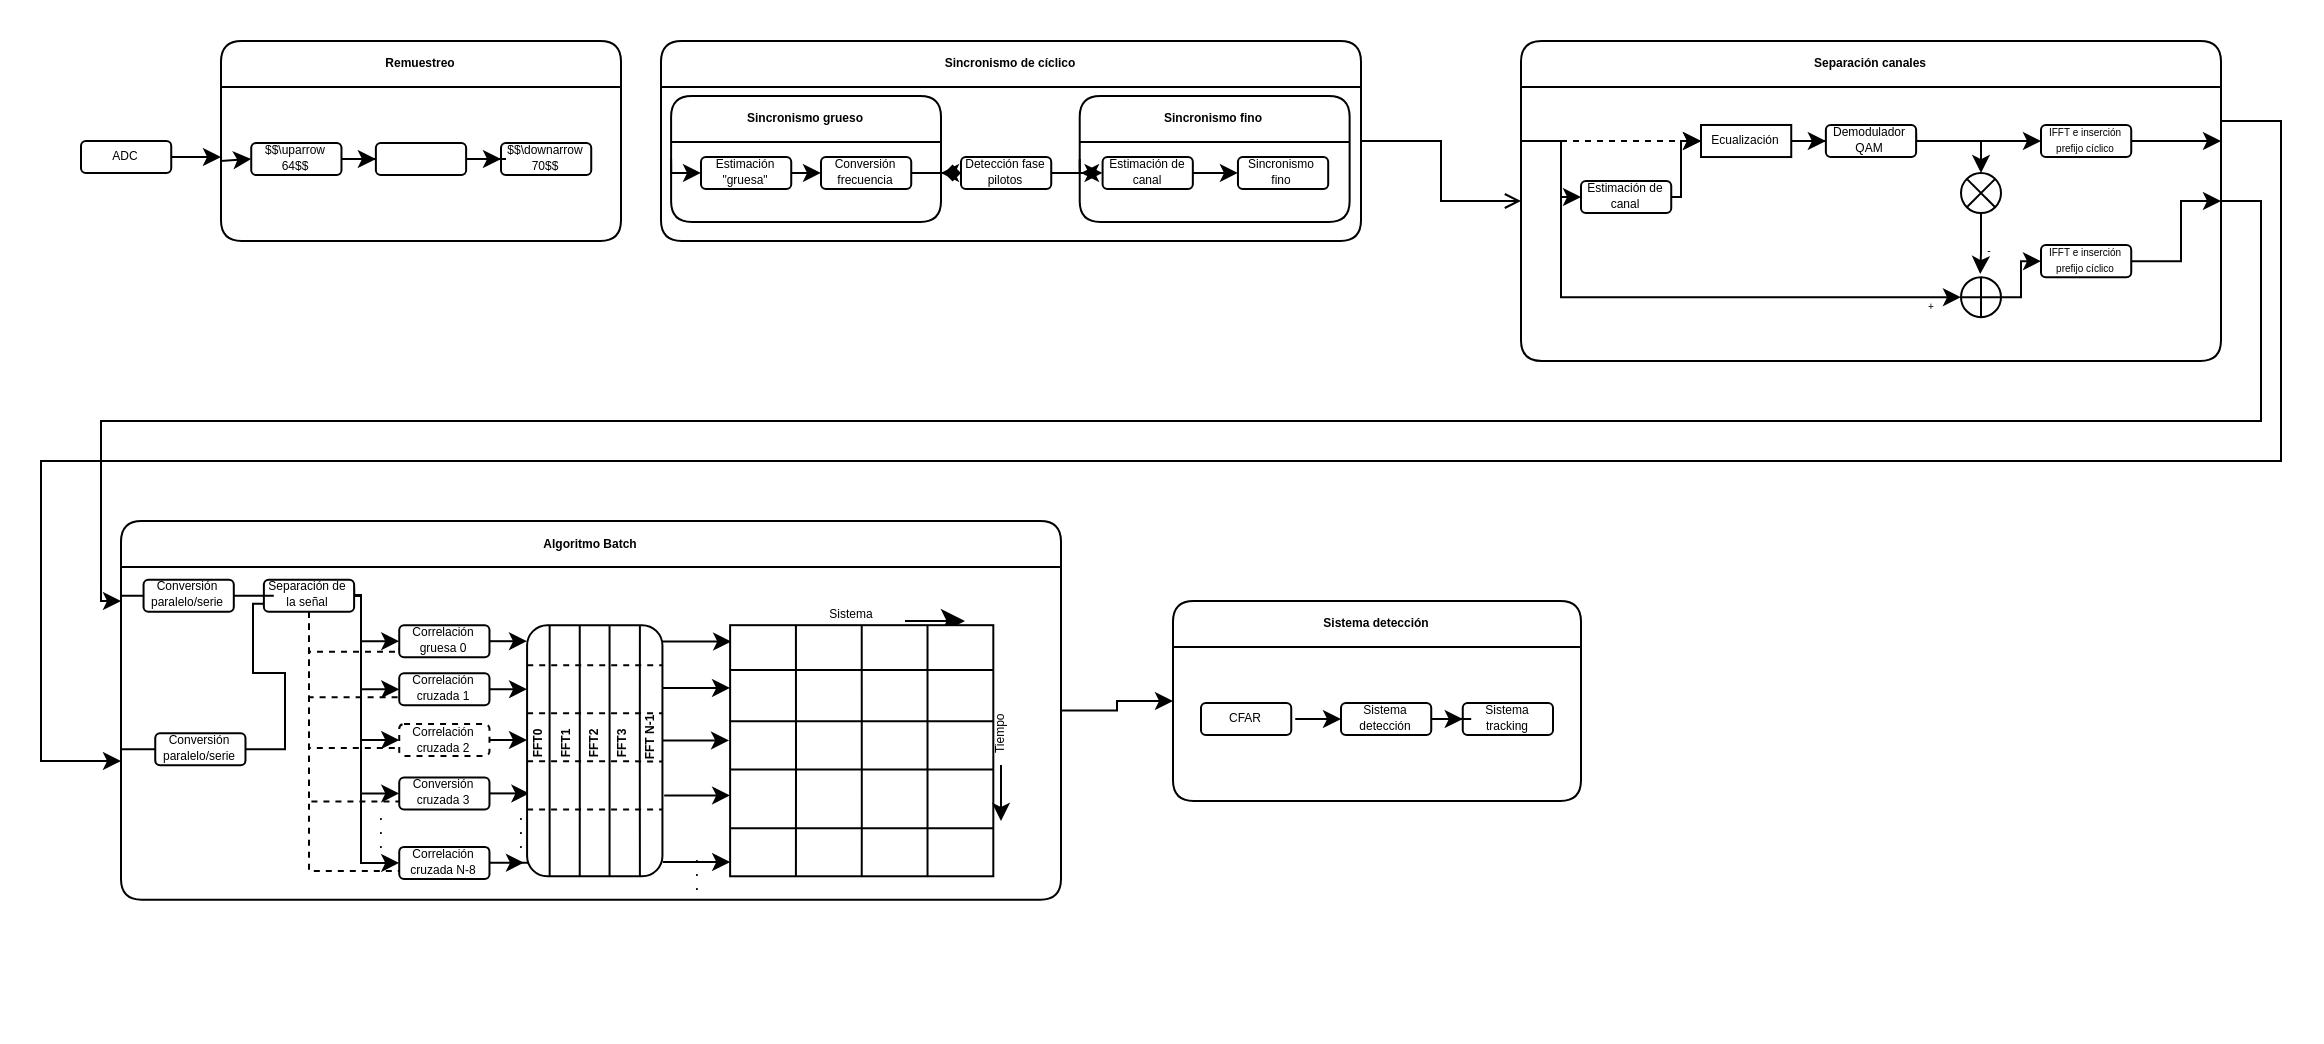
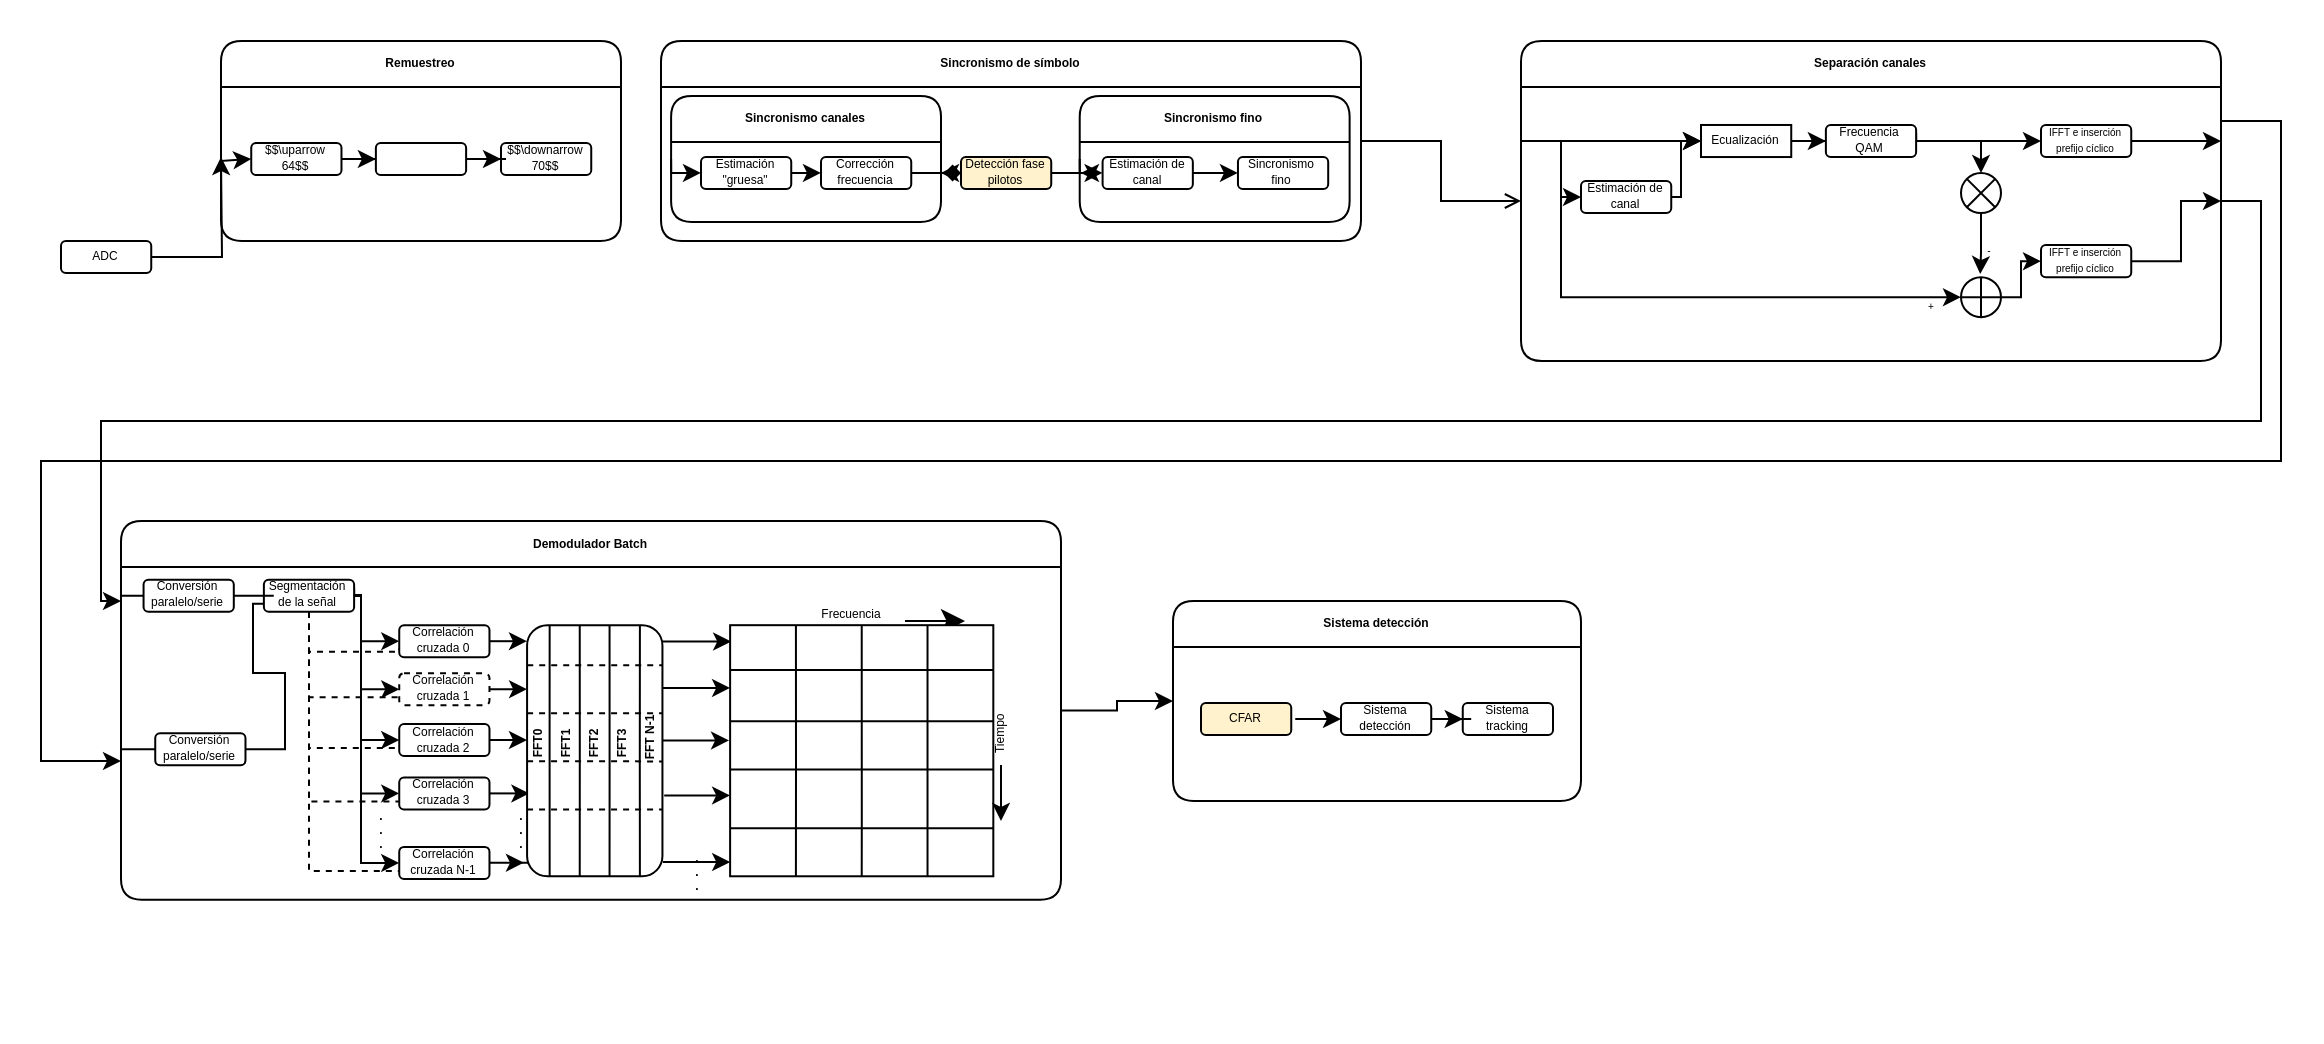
(1010, 63) -> (1010, 63)
(806, 119) -> (806, 119)
(1621, 141) -> (1621, 141)
(1870, 141) -> (1870, 141)
(126, 157) -> (106, 257)
(866, 173) -> (866, 173)
(1006, 173) -> (1006, 173)
(591, 545) -> (591, 545)
(308, 595) -> (308, 595)
(852, 615) -> (852, 615)
(444, 641) -> (444, 641)
(444, 689) -> (444, 689)
(1246, 719) -> (1246, 719)
(444, 740) -> (444, 740)
(444, 793) -> (444, 793)
(444, 863) -> (444, 863)
